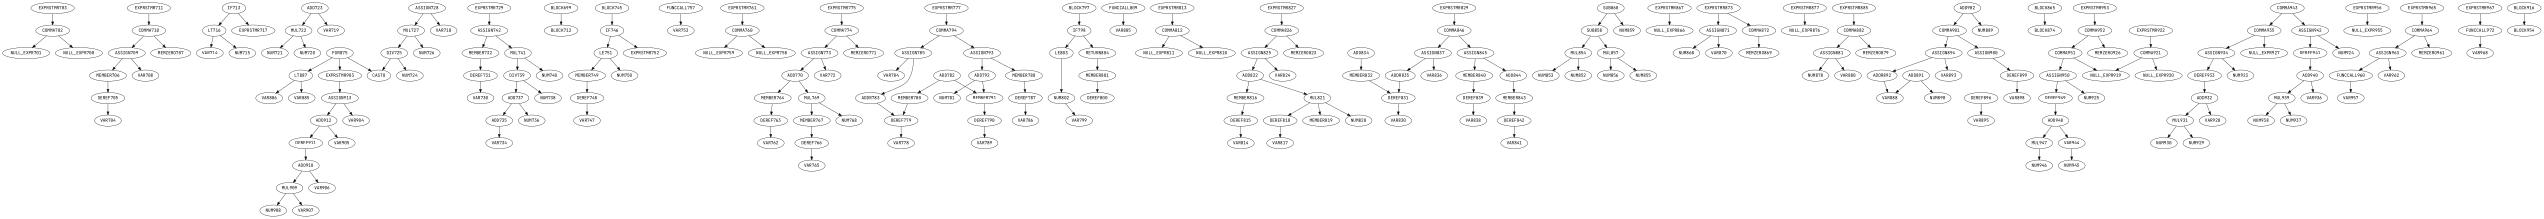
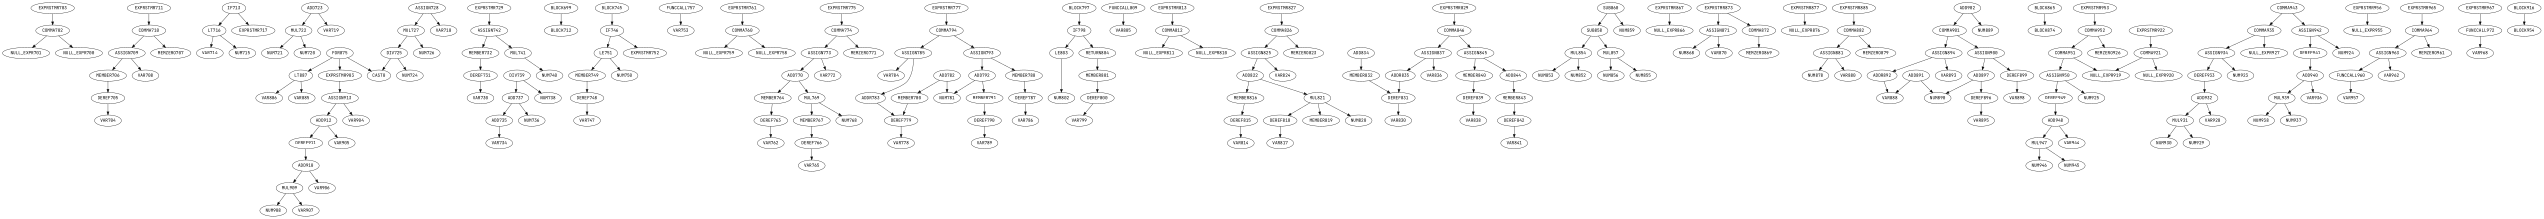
(518, 63) -> none
none -> (1981, 76)
(963, 85) -> (947, 85)
(1069, 108) -> (1089, 108)
(2072, 153) -> (2054, 154)
